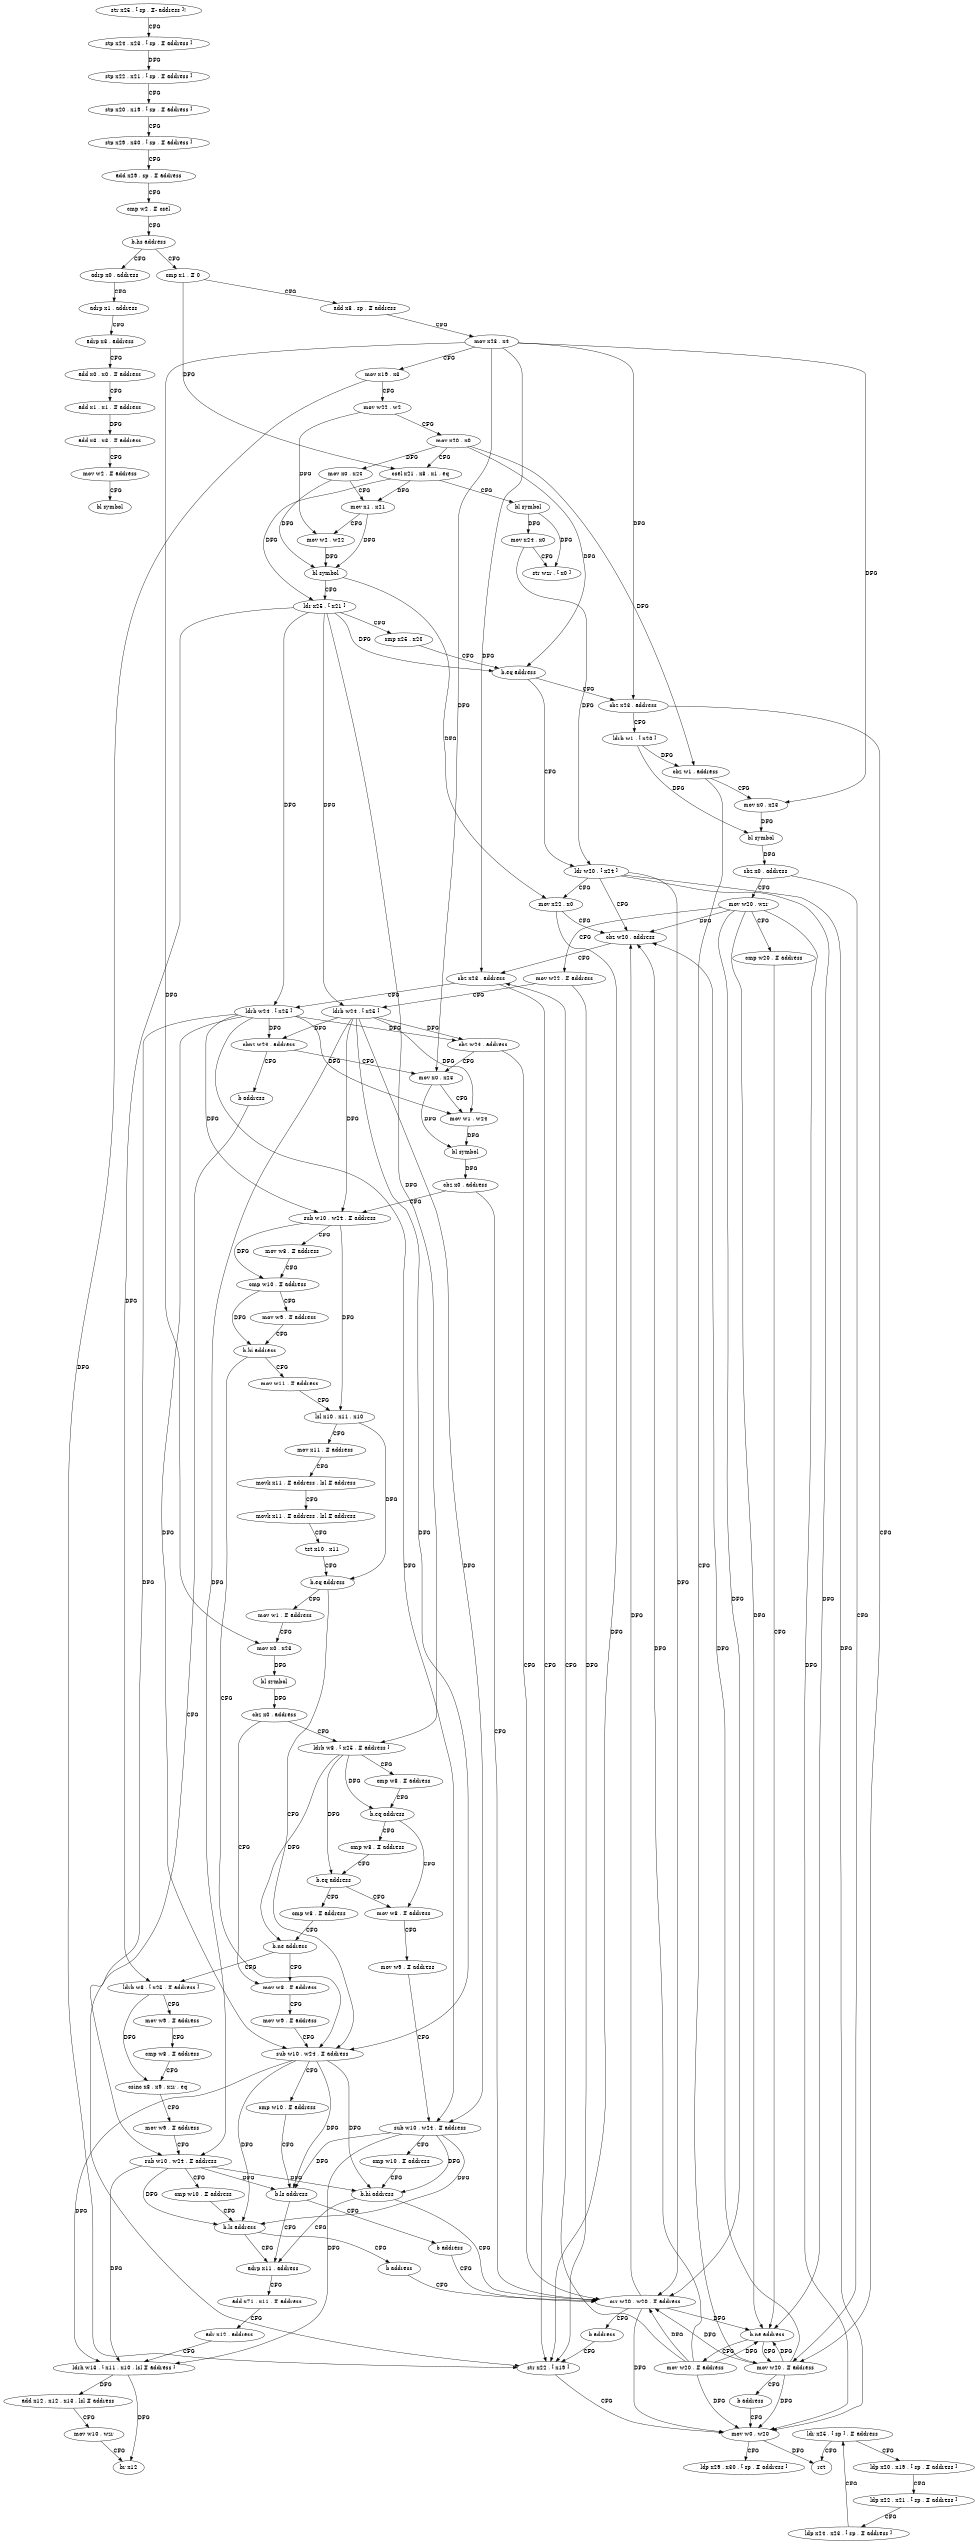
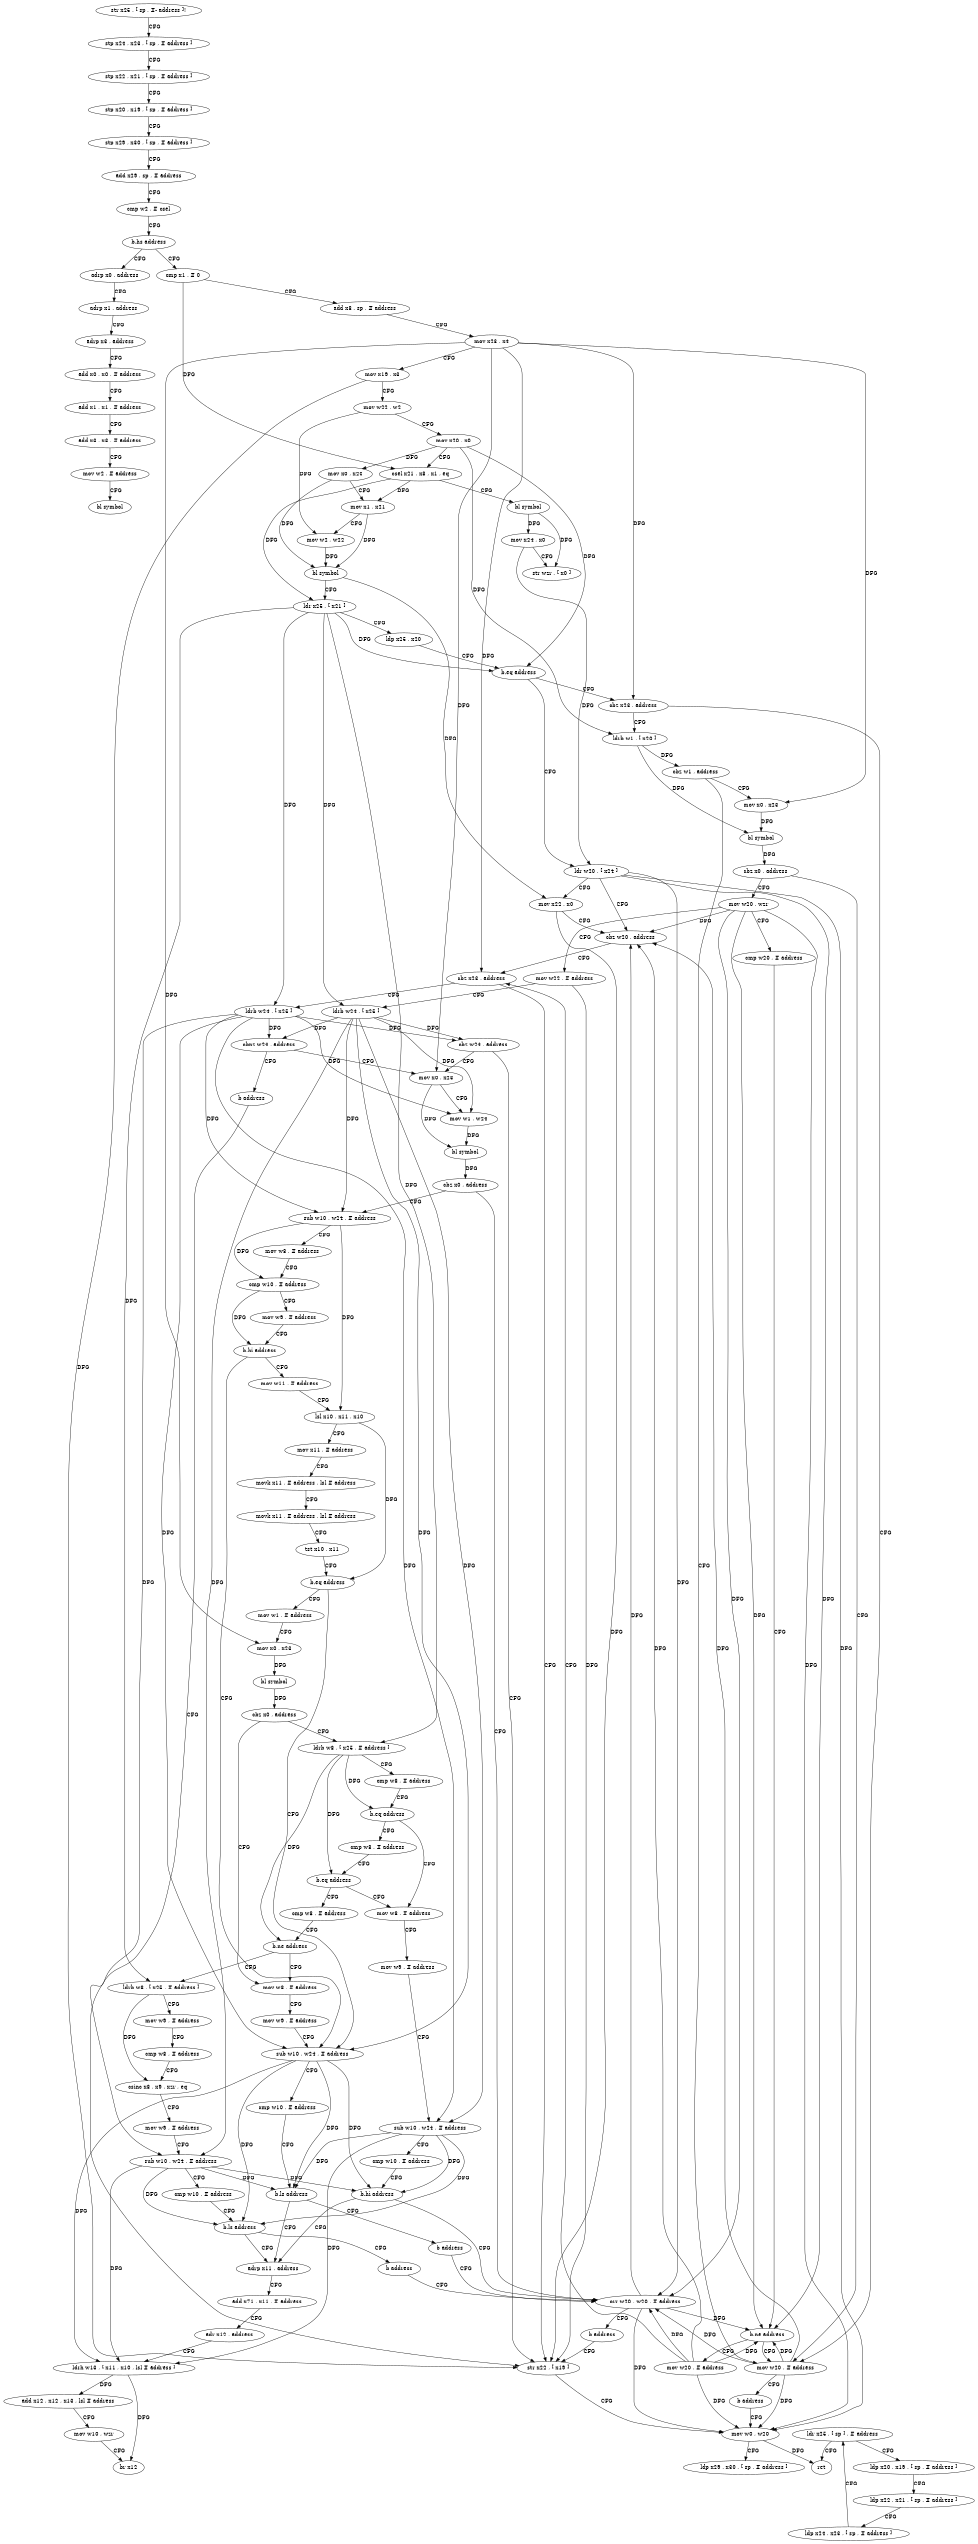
(155, 60) -> (155, 60)
(116, 425) -> (116, 425)
(617, 575) -> (488, 615)
(404, 640) -> (404, 640)
(525, 1691) -> (510, 1707)
